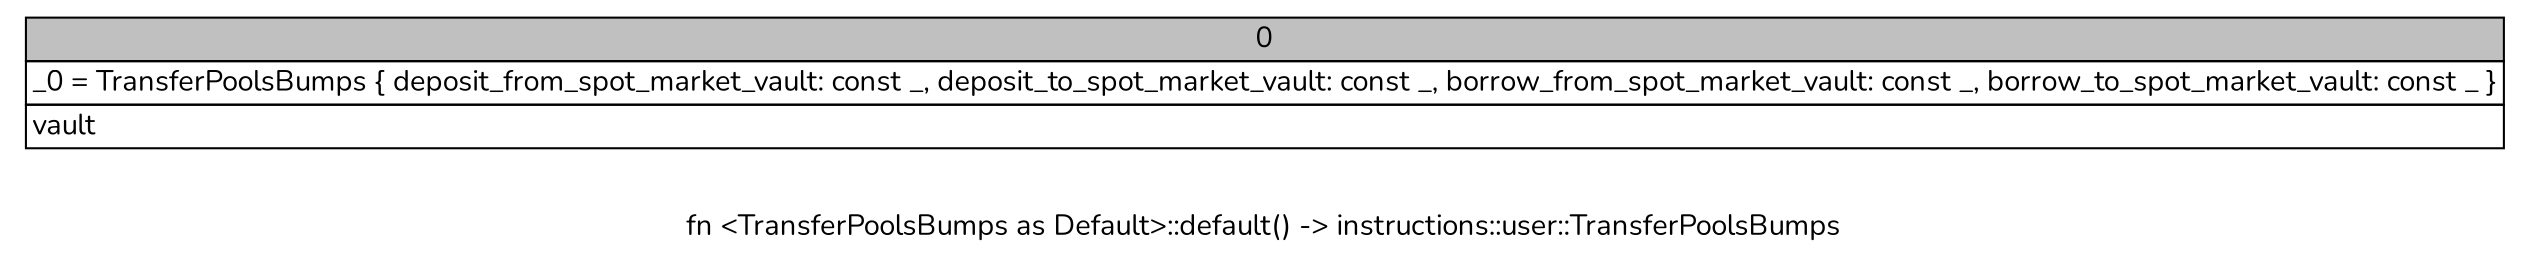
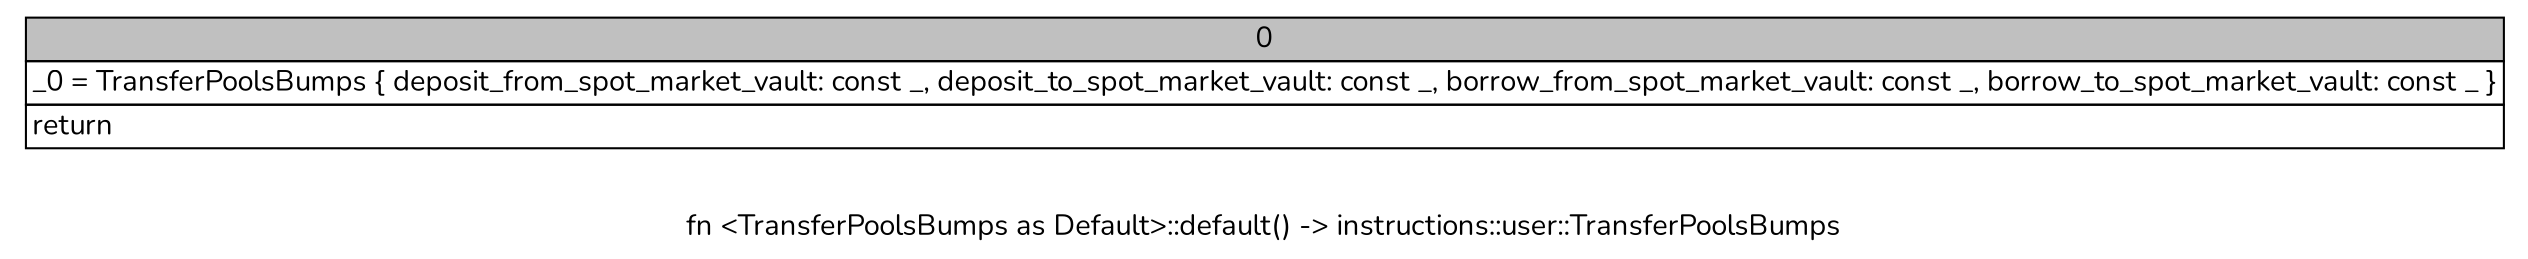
(64, 125) -> (74, 125)
